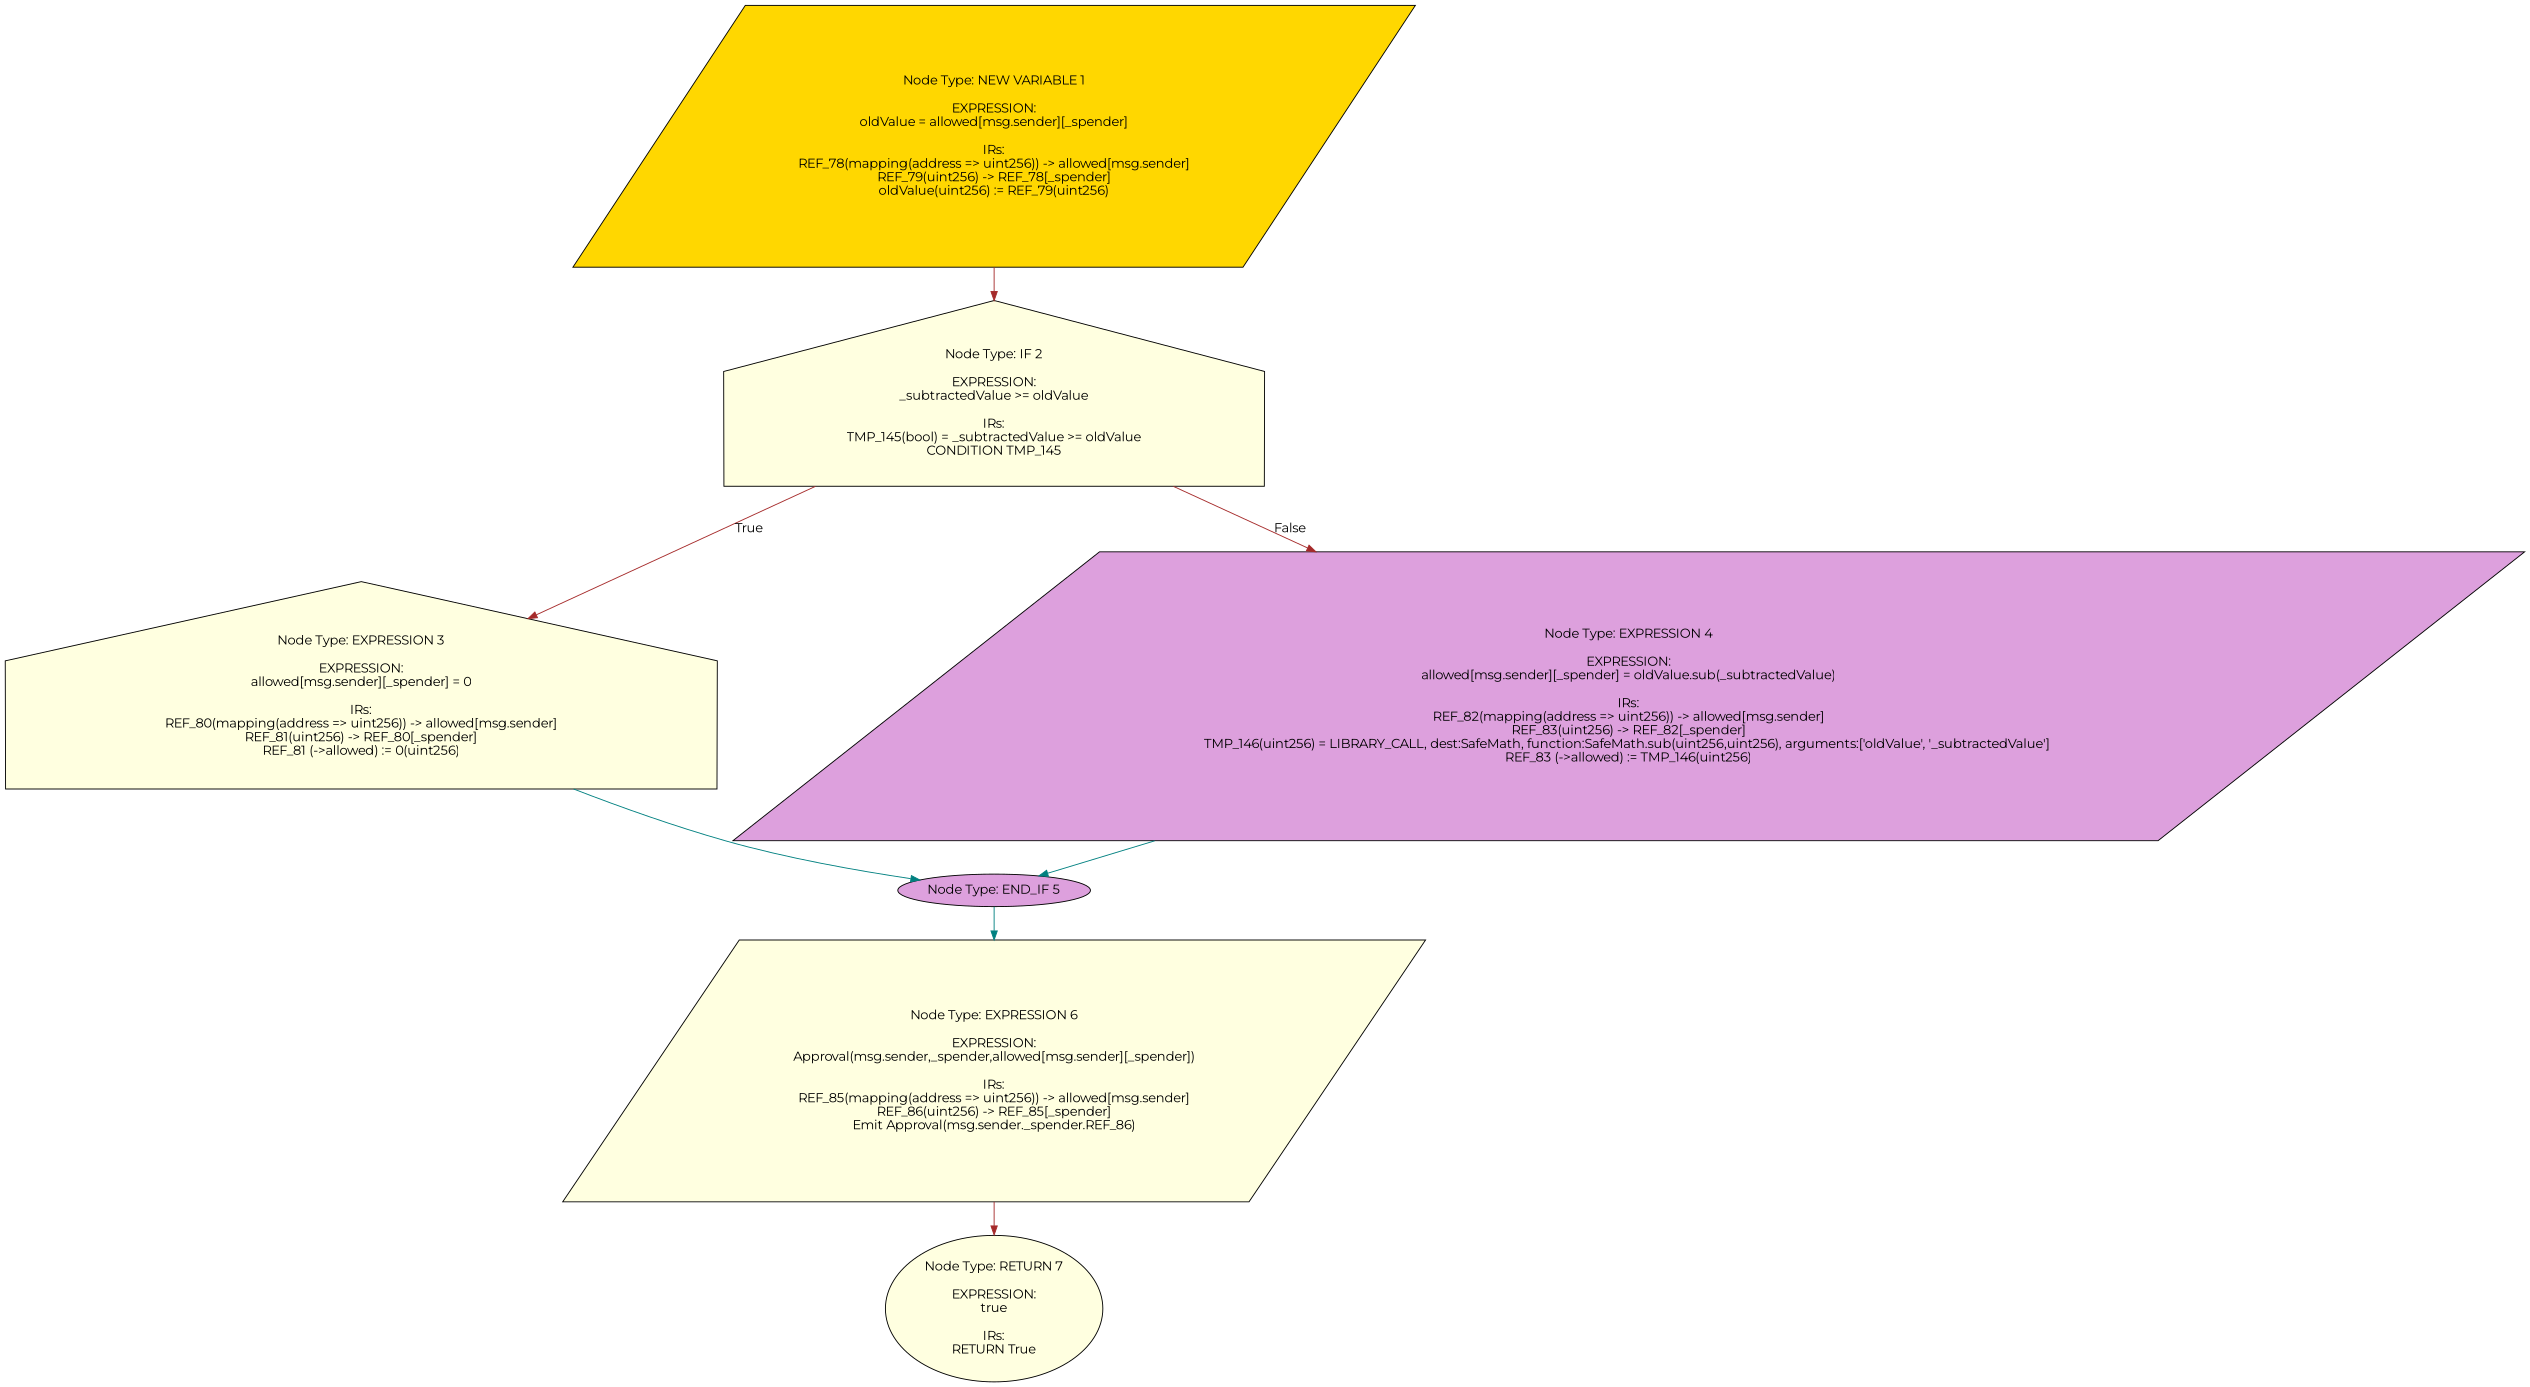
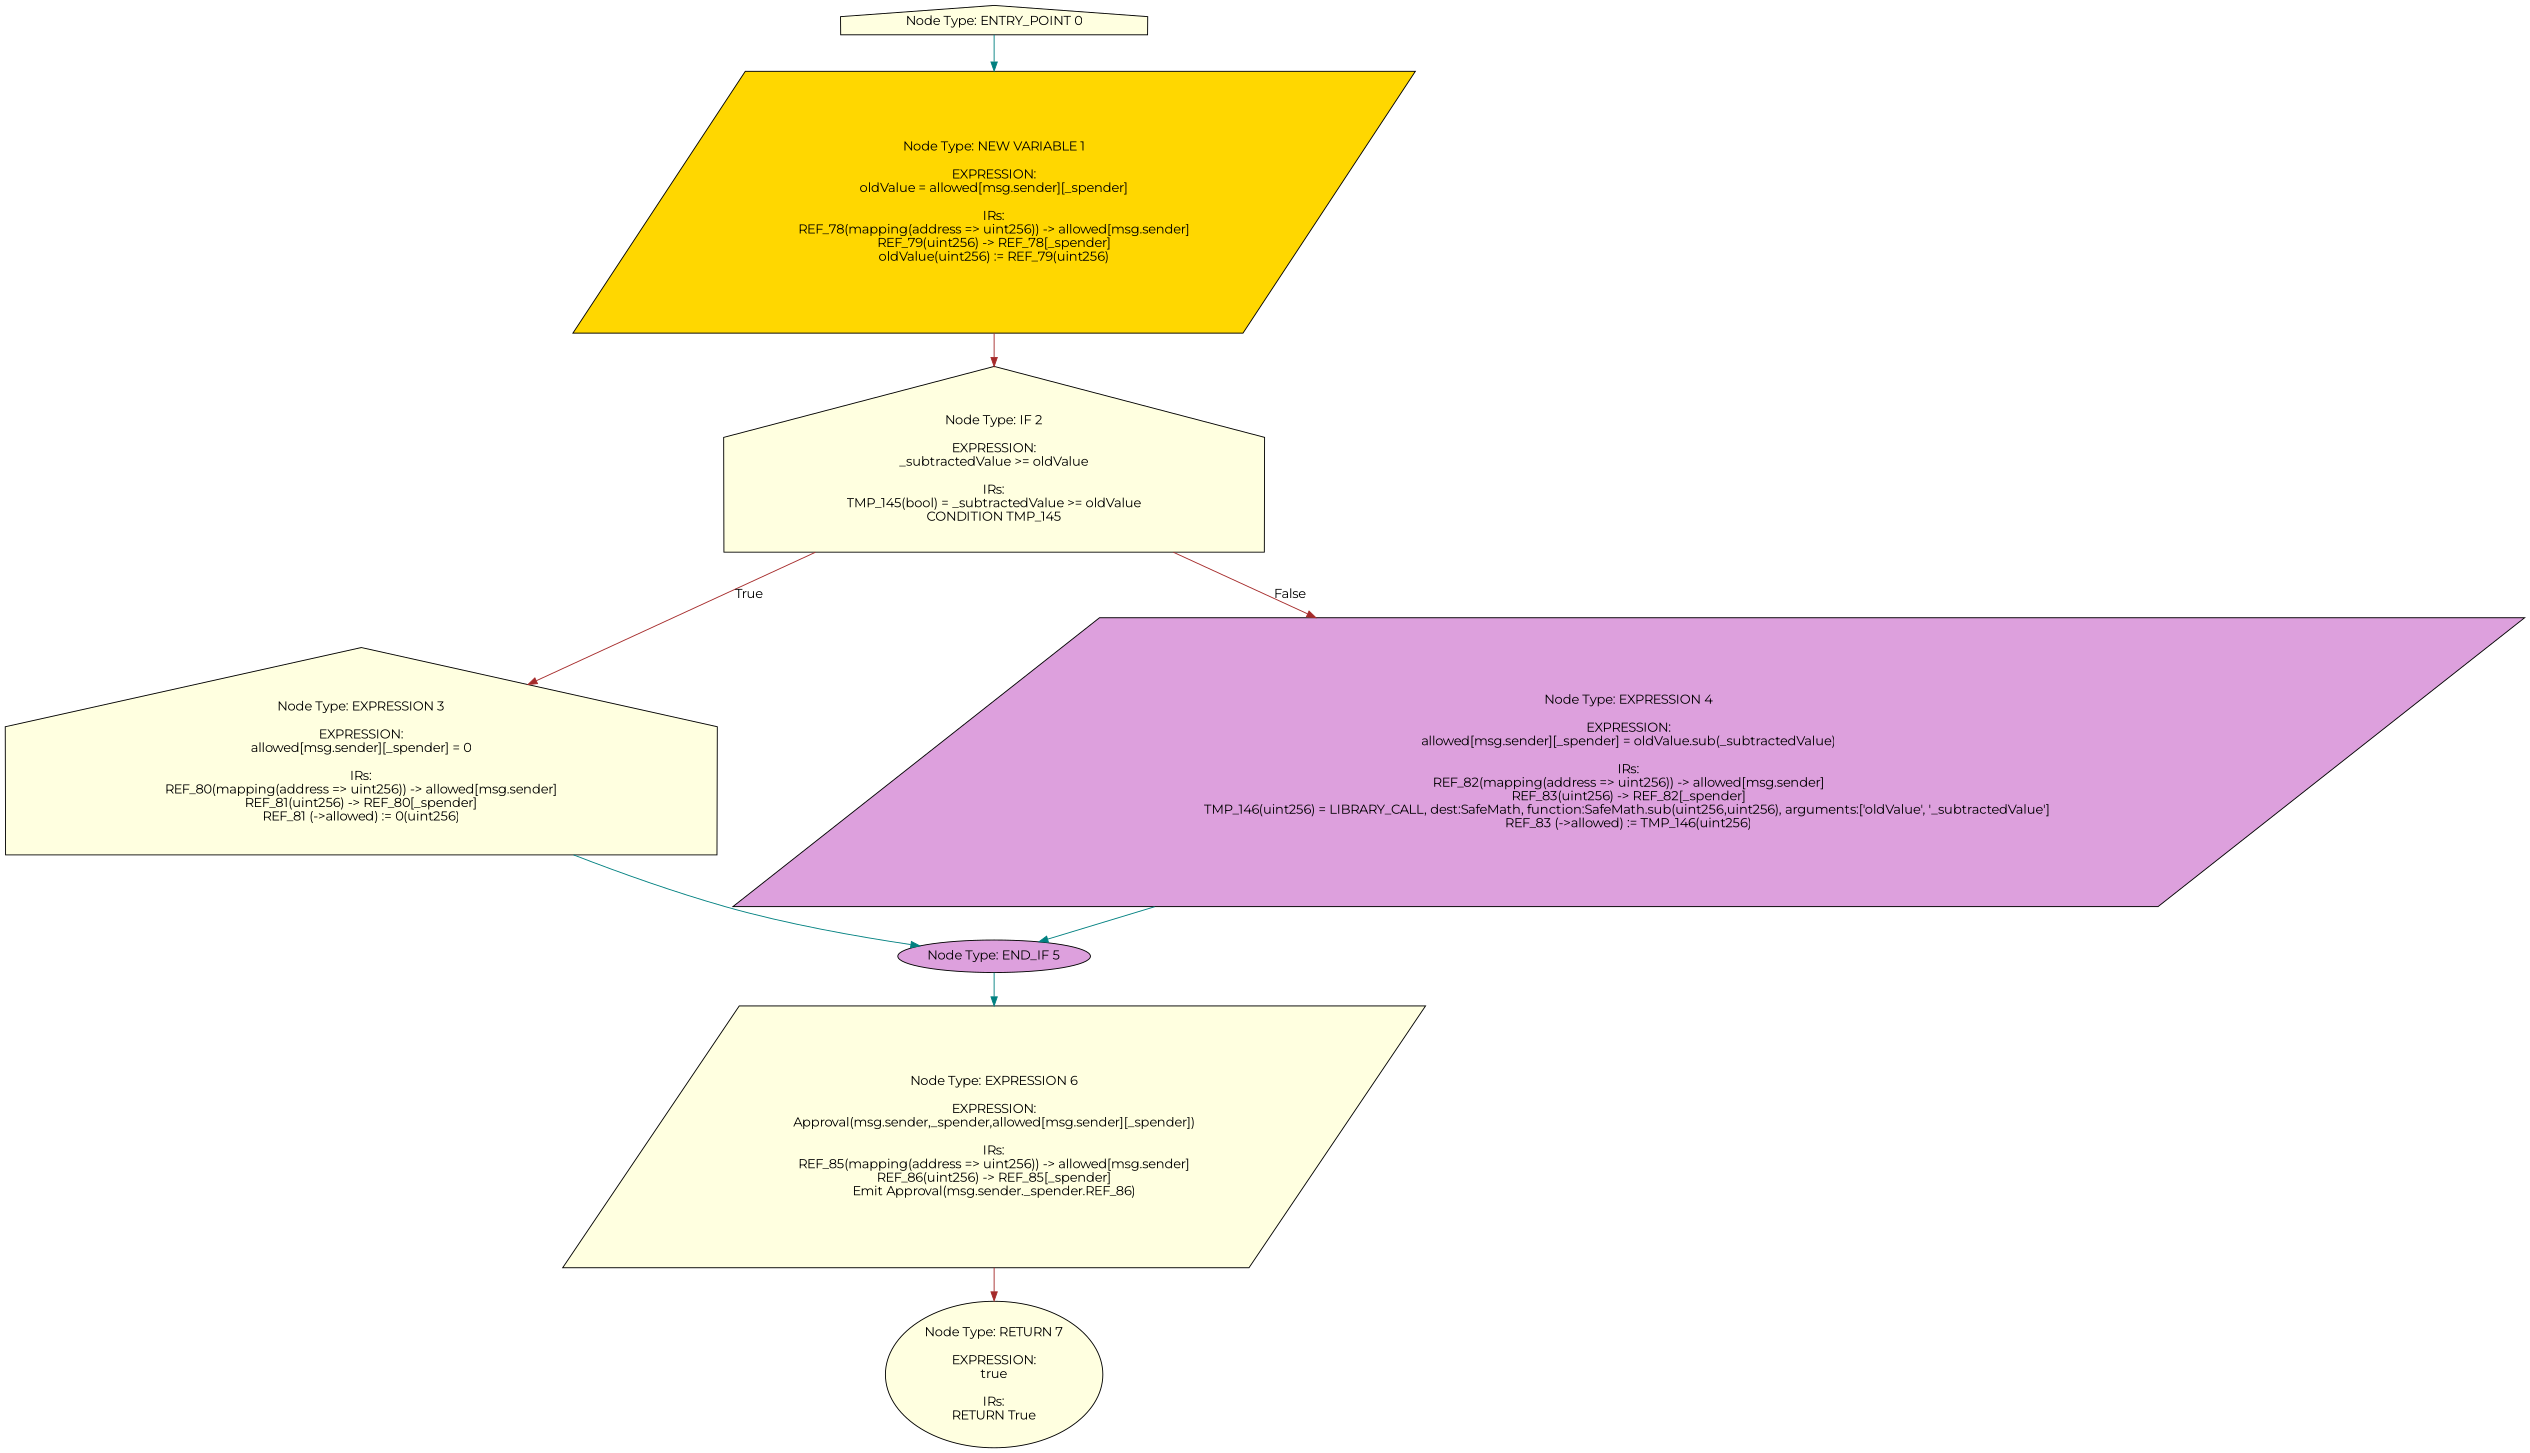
none -> (994, 22)
